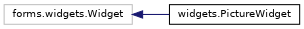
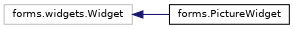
(235, 14) -> (229, 14)
